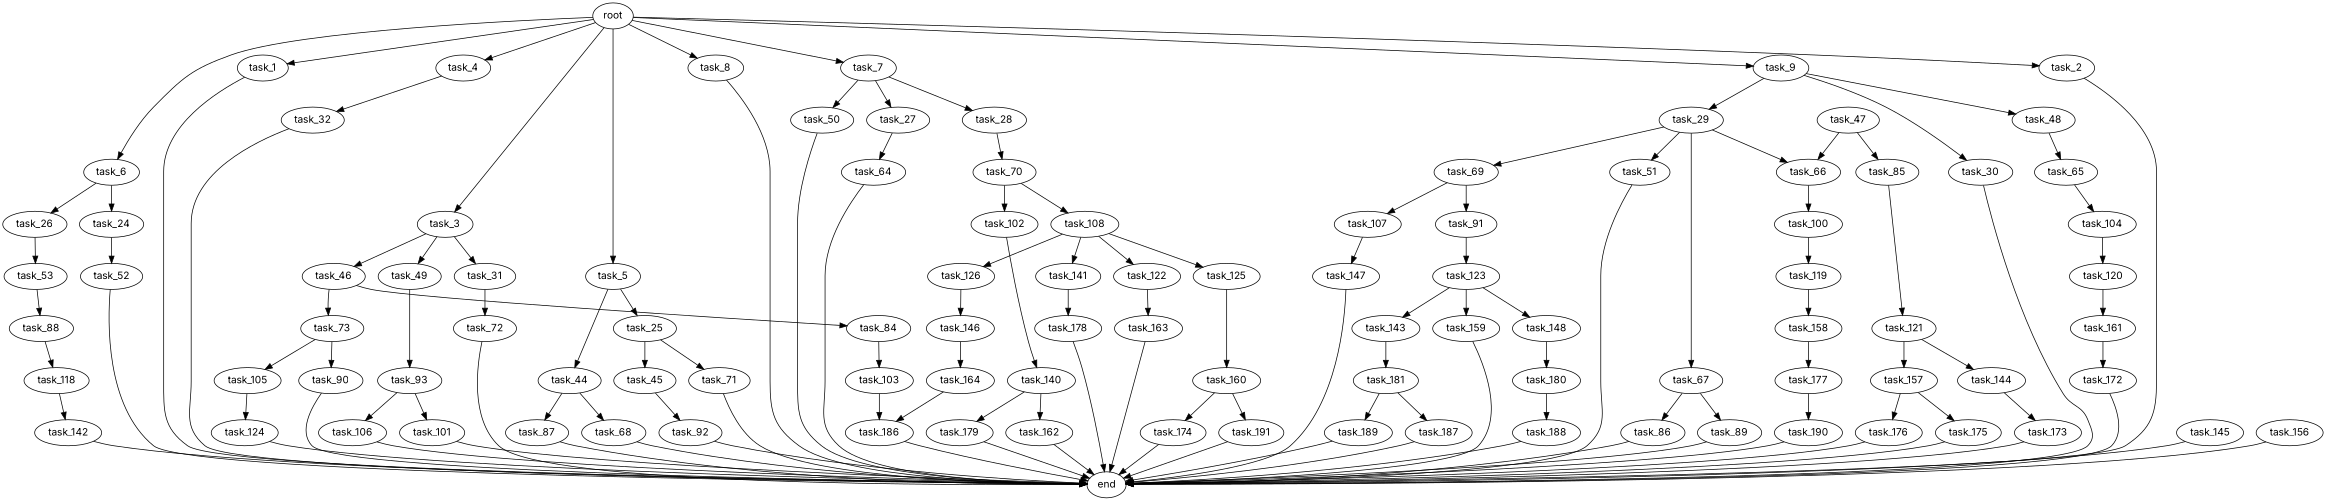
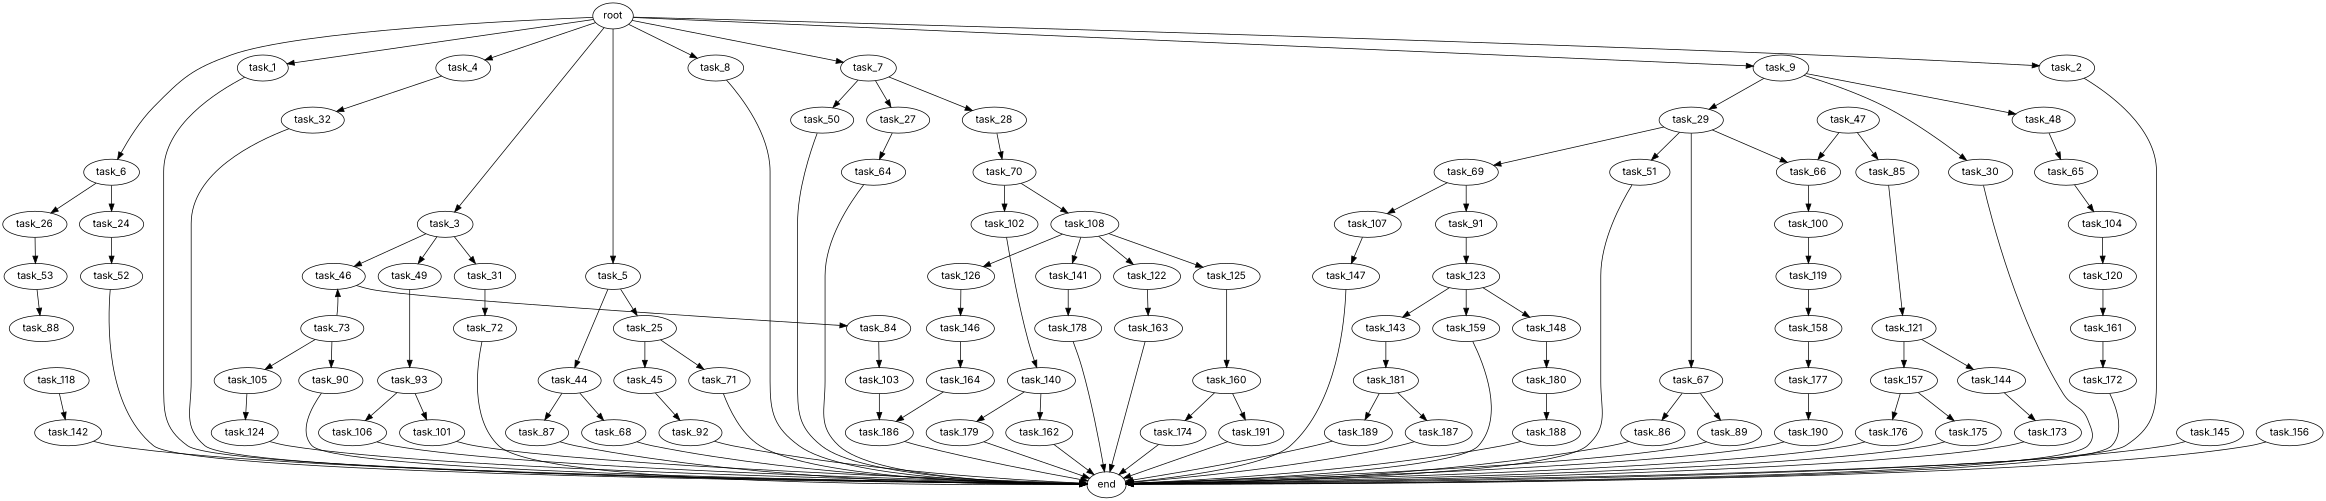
(328, 299) -> (338, 306)
(48, 351) -> none
